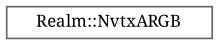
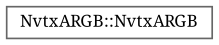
(109, 23) -> (109, 23)
